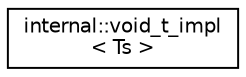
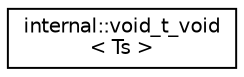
(123, 38) -> (122, 38)
